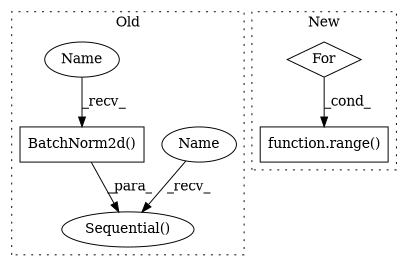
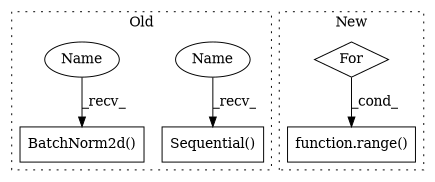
(103, 183) -> none
(128, 229) -> (213, 145)
